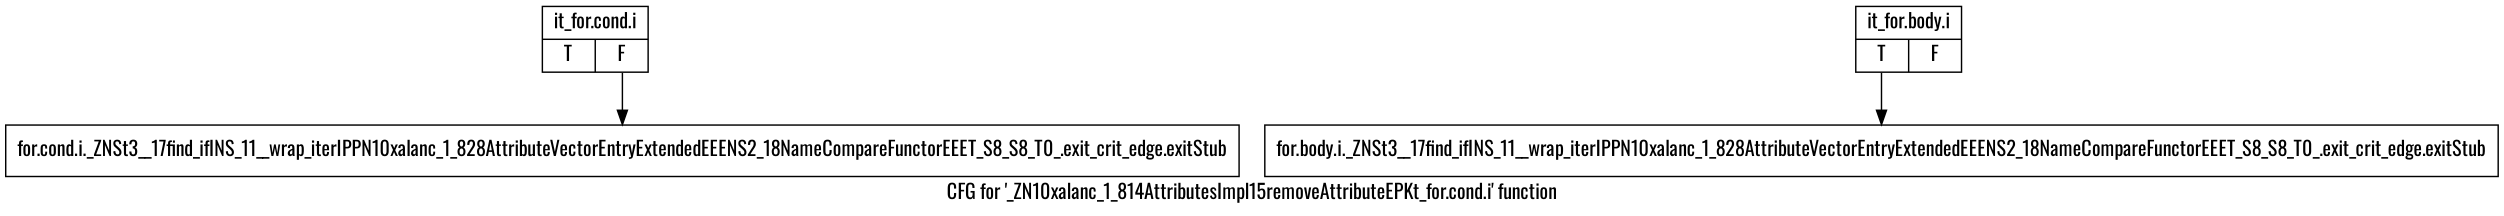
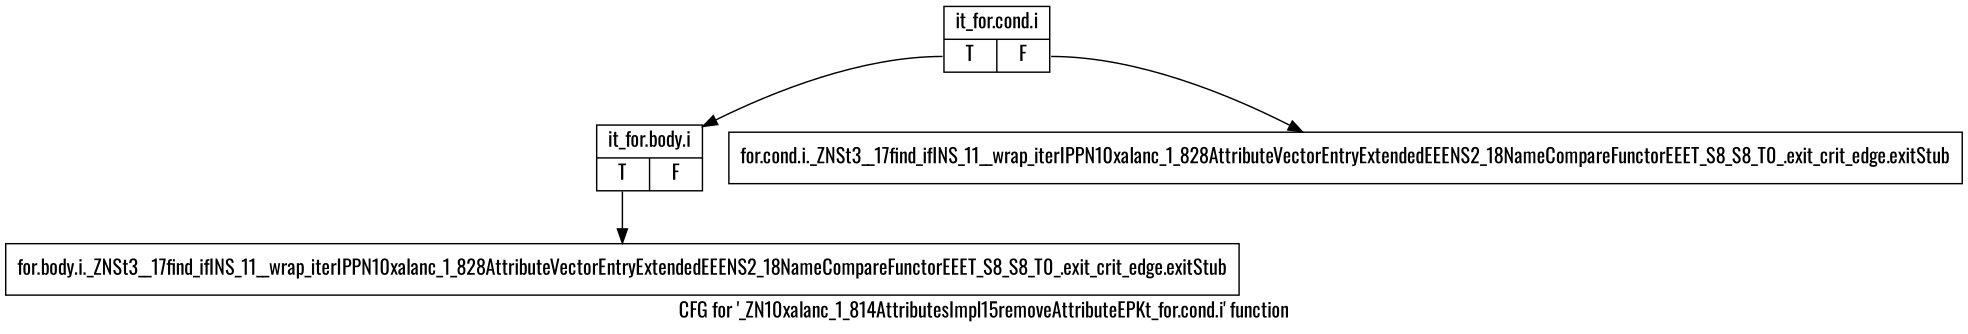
none -> (826, 76)
